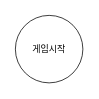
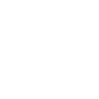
(49, 49) -> none
